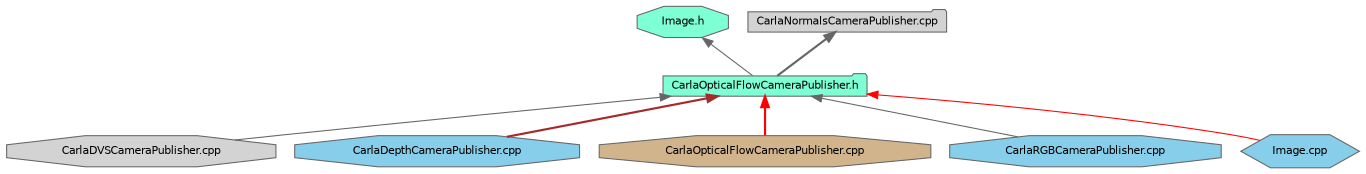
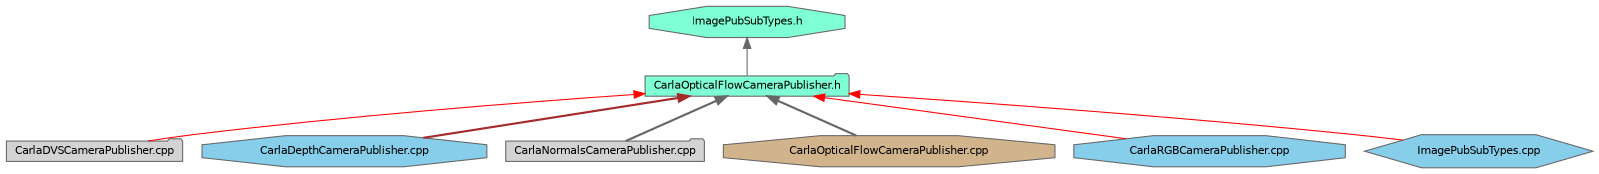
(683, 22) -> (747, 22)
(802, 57) -> (671, 121)
(447, 118) -> (390, 114)
(920, 118) -> (975, 118)
(765, 121) -> (817, 118)
(141, 151) -> (95, 151)
(1300, 151) -> (1479, 151)
